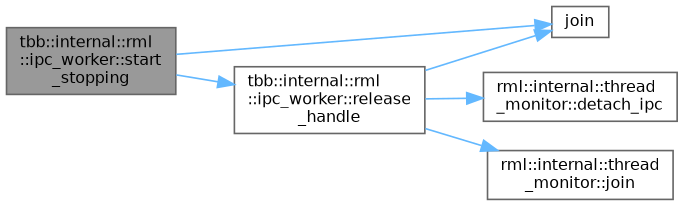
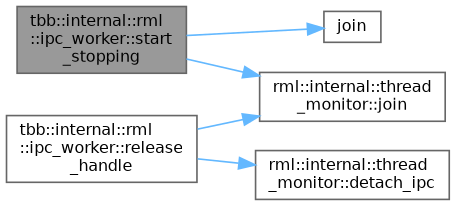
(481, 53) -> none
(197, 78) -> (215, 66)
